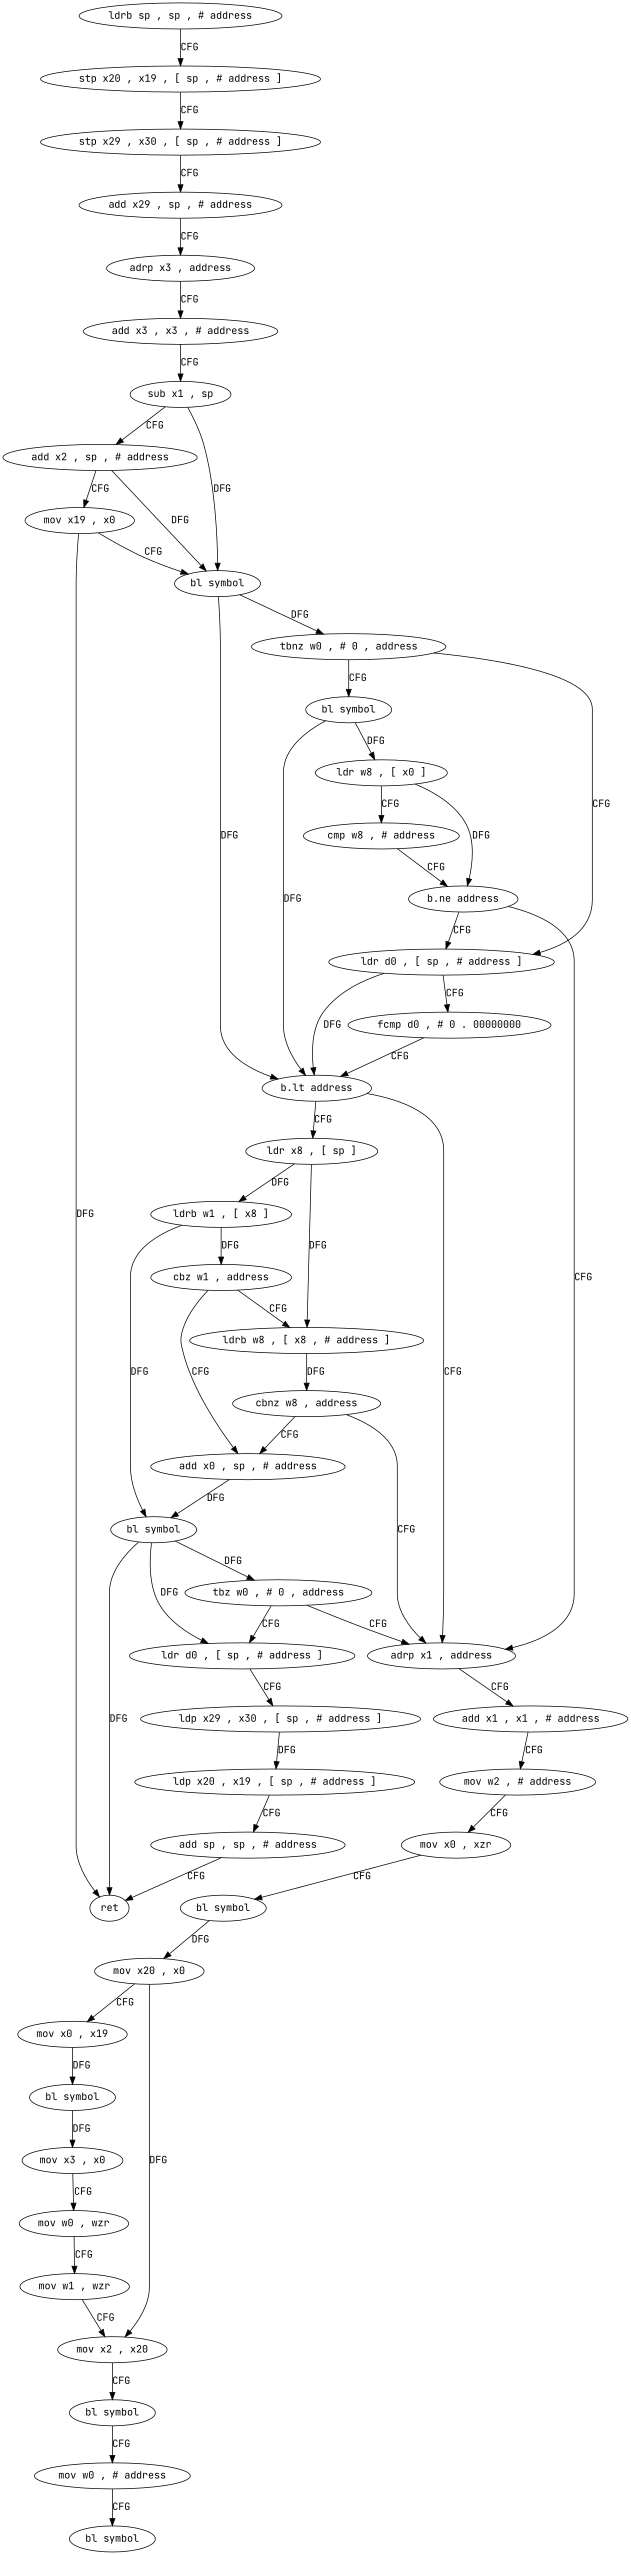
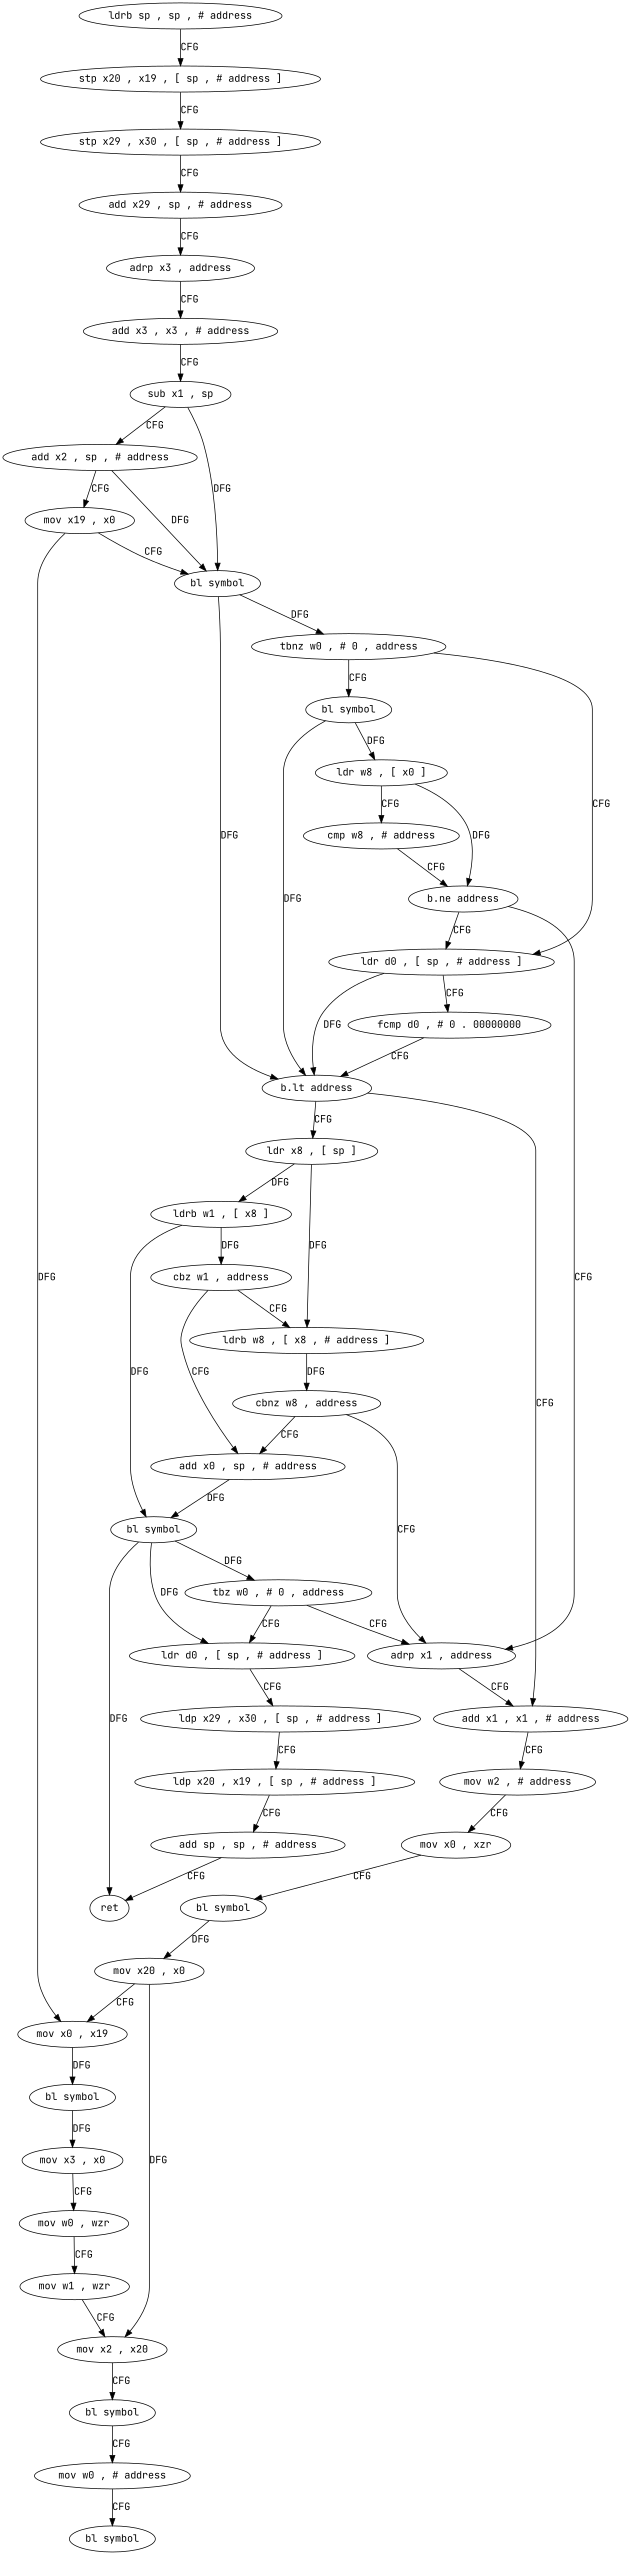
(76, 1215) -> (38, 1273)
(444, 1341) -> (536, 1332)
(287, 1751) -> (287, 1751)
